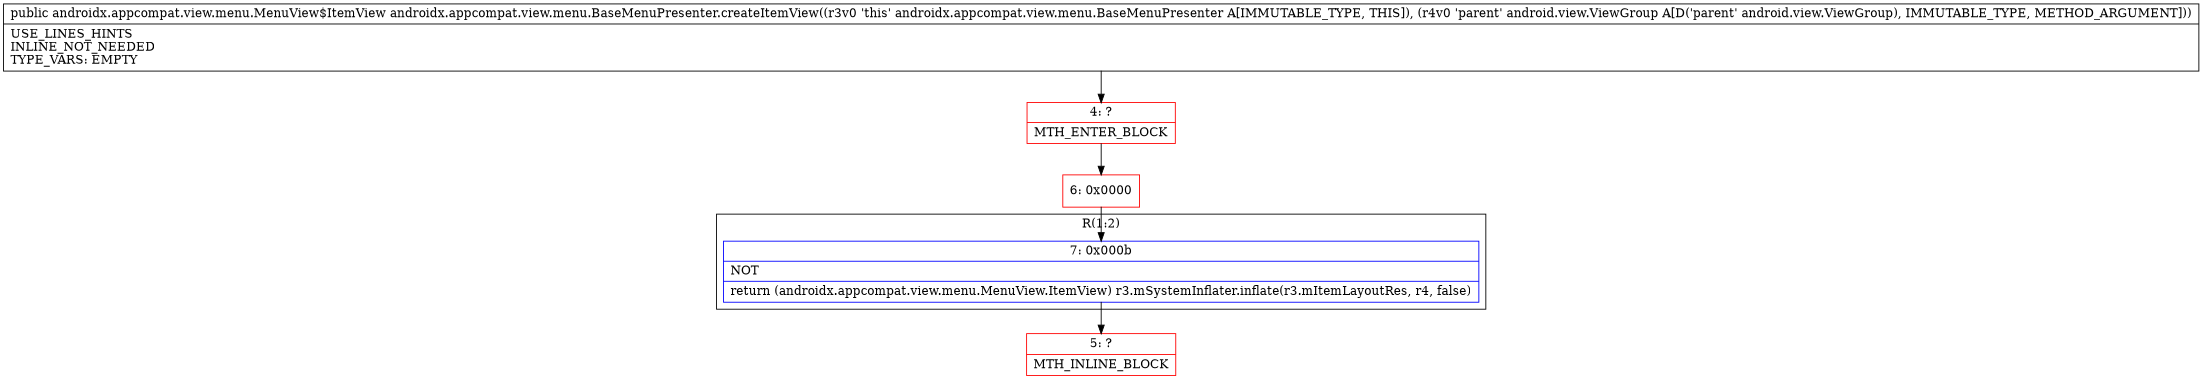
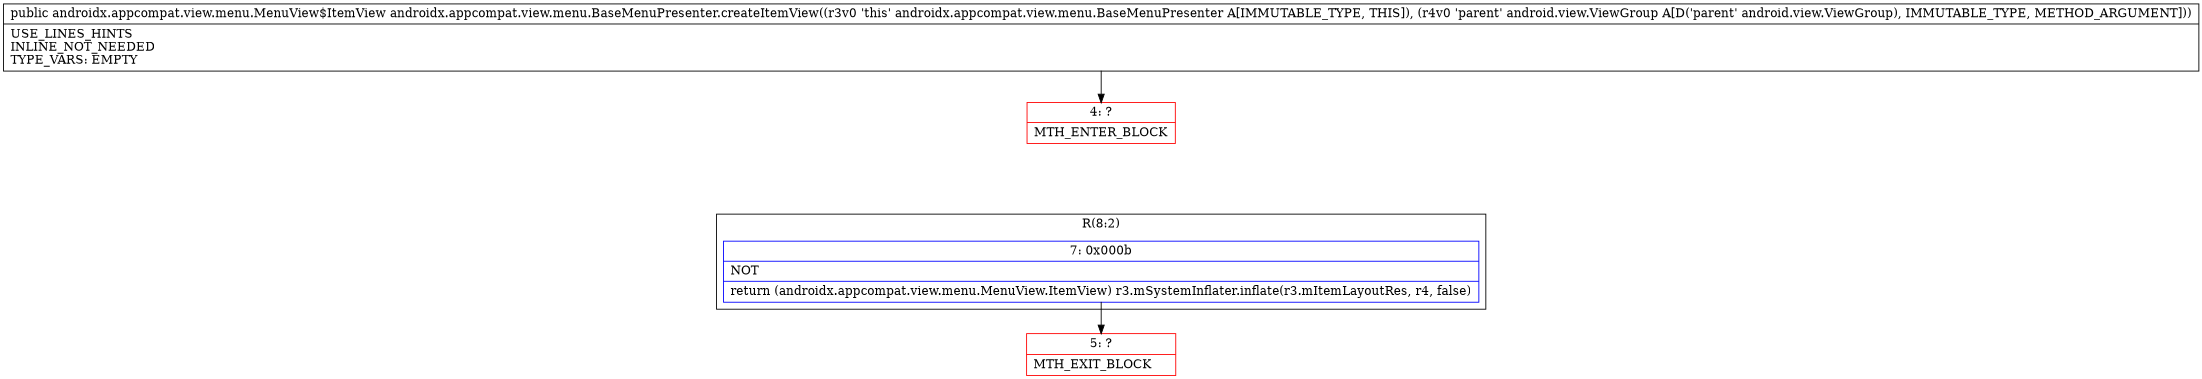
(1101, 191) -> none
(1101, 224) -> (1101, 224)
(1101, 365) -> (1093, 365)
